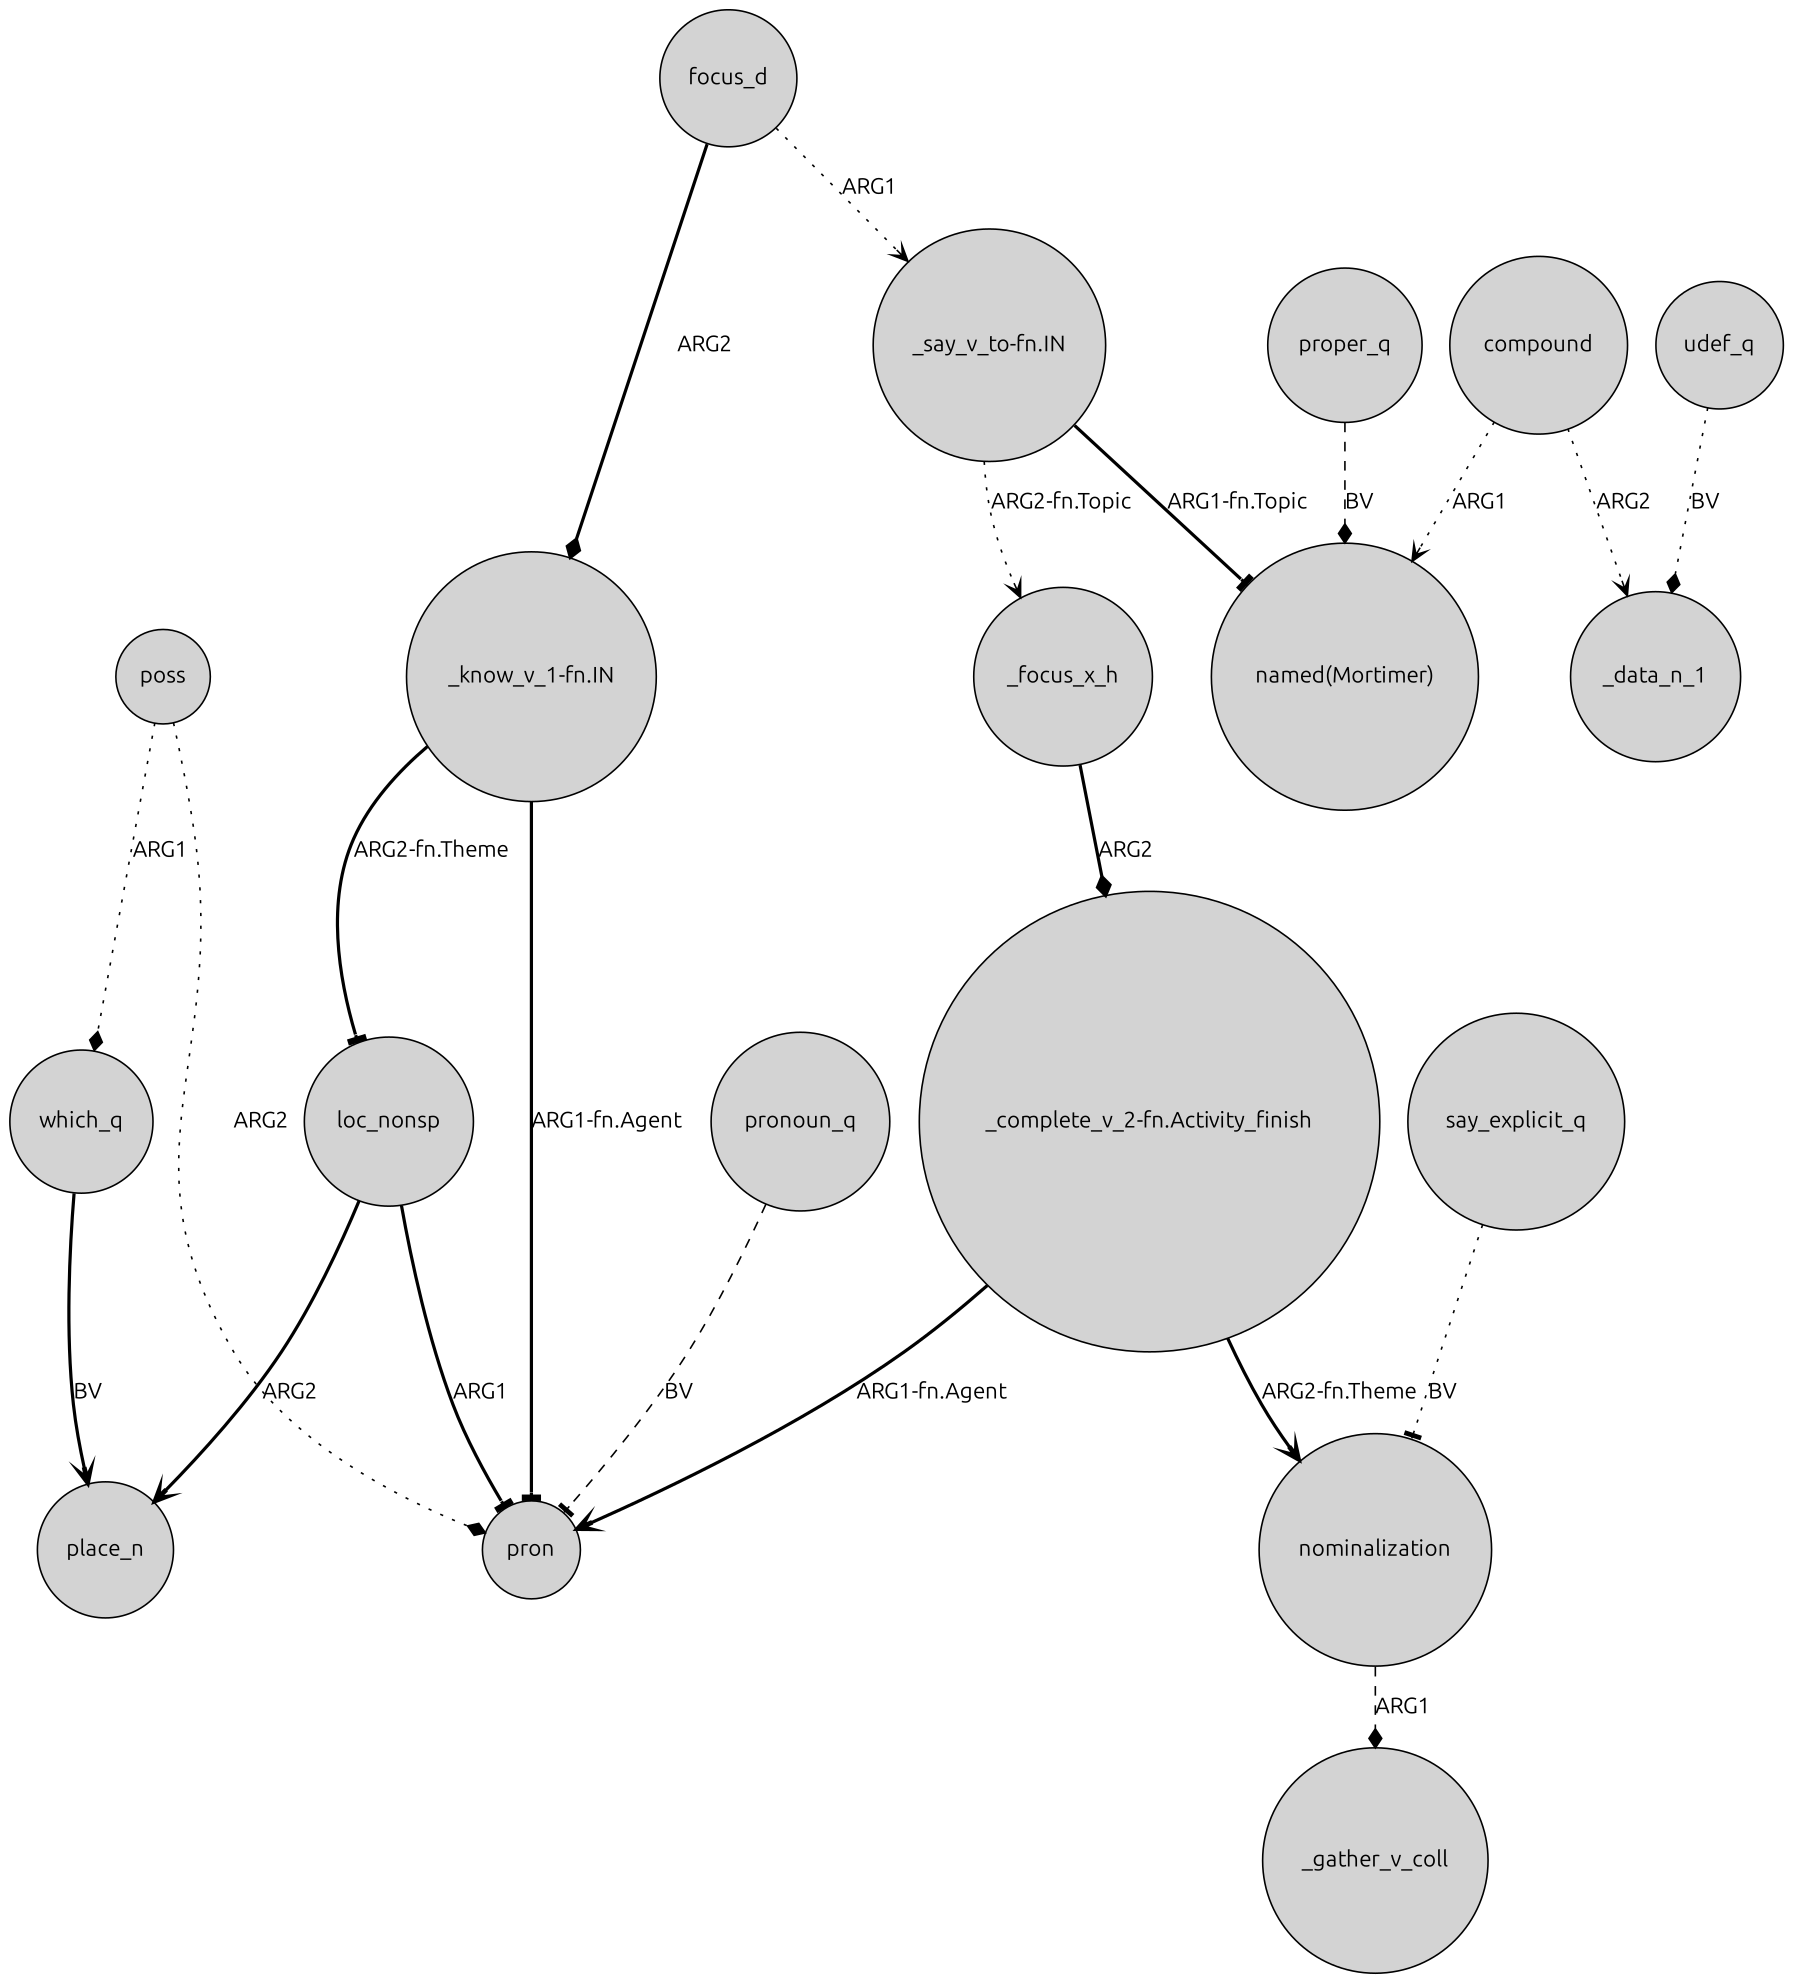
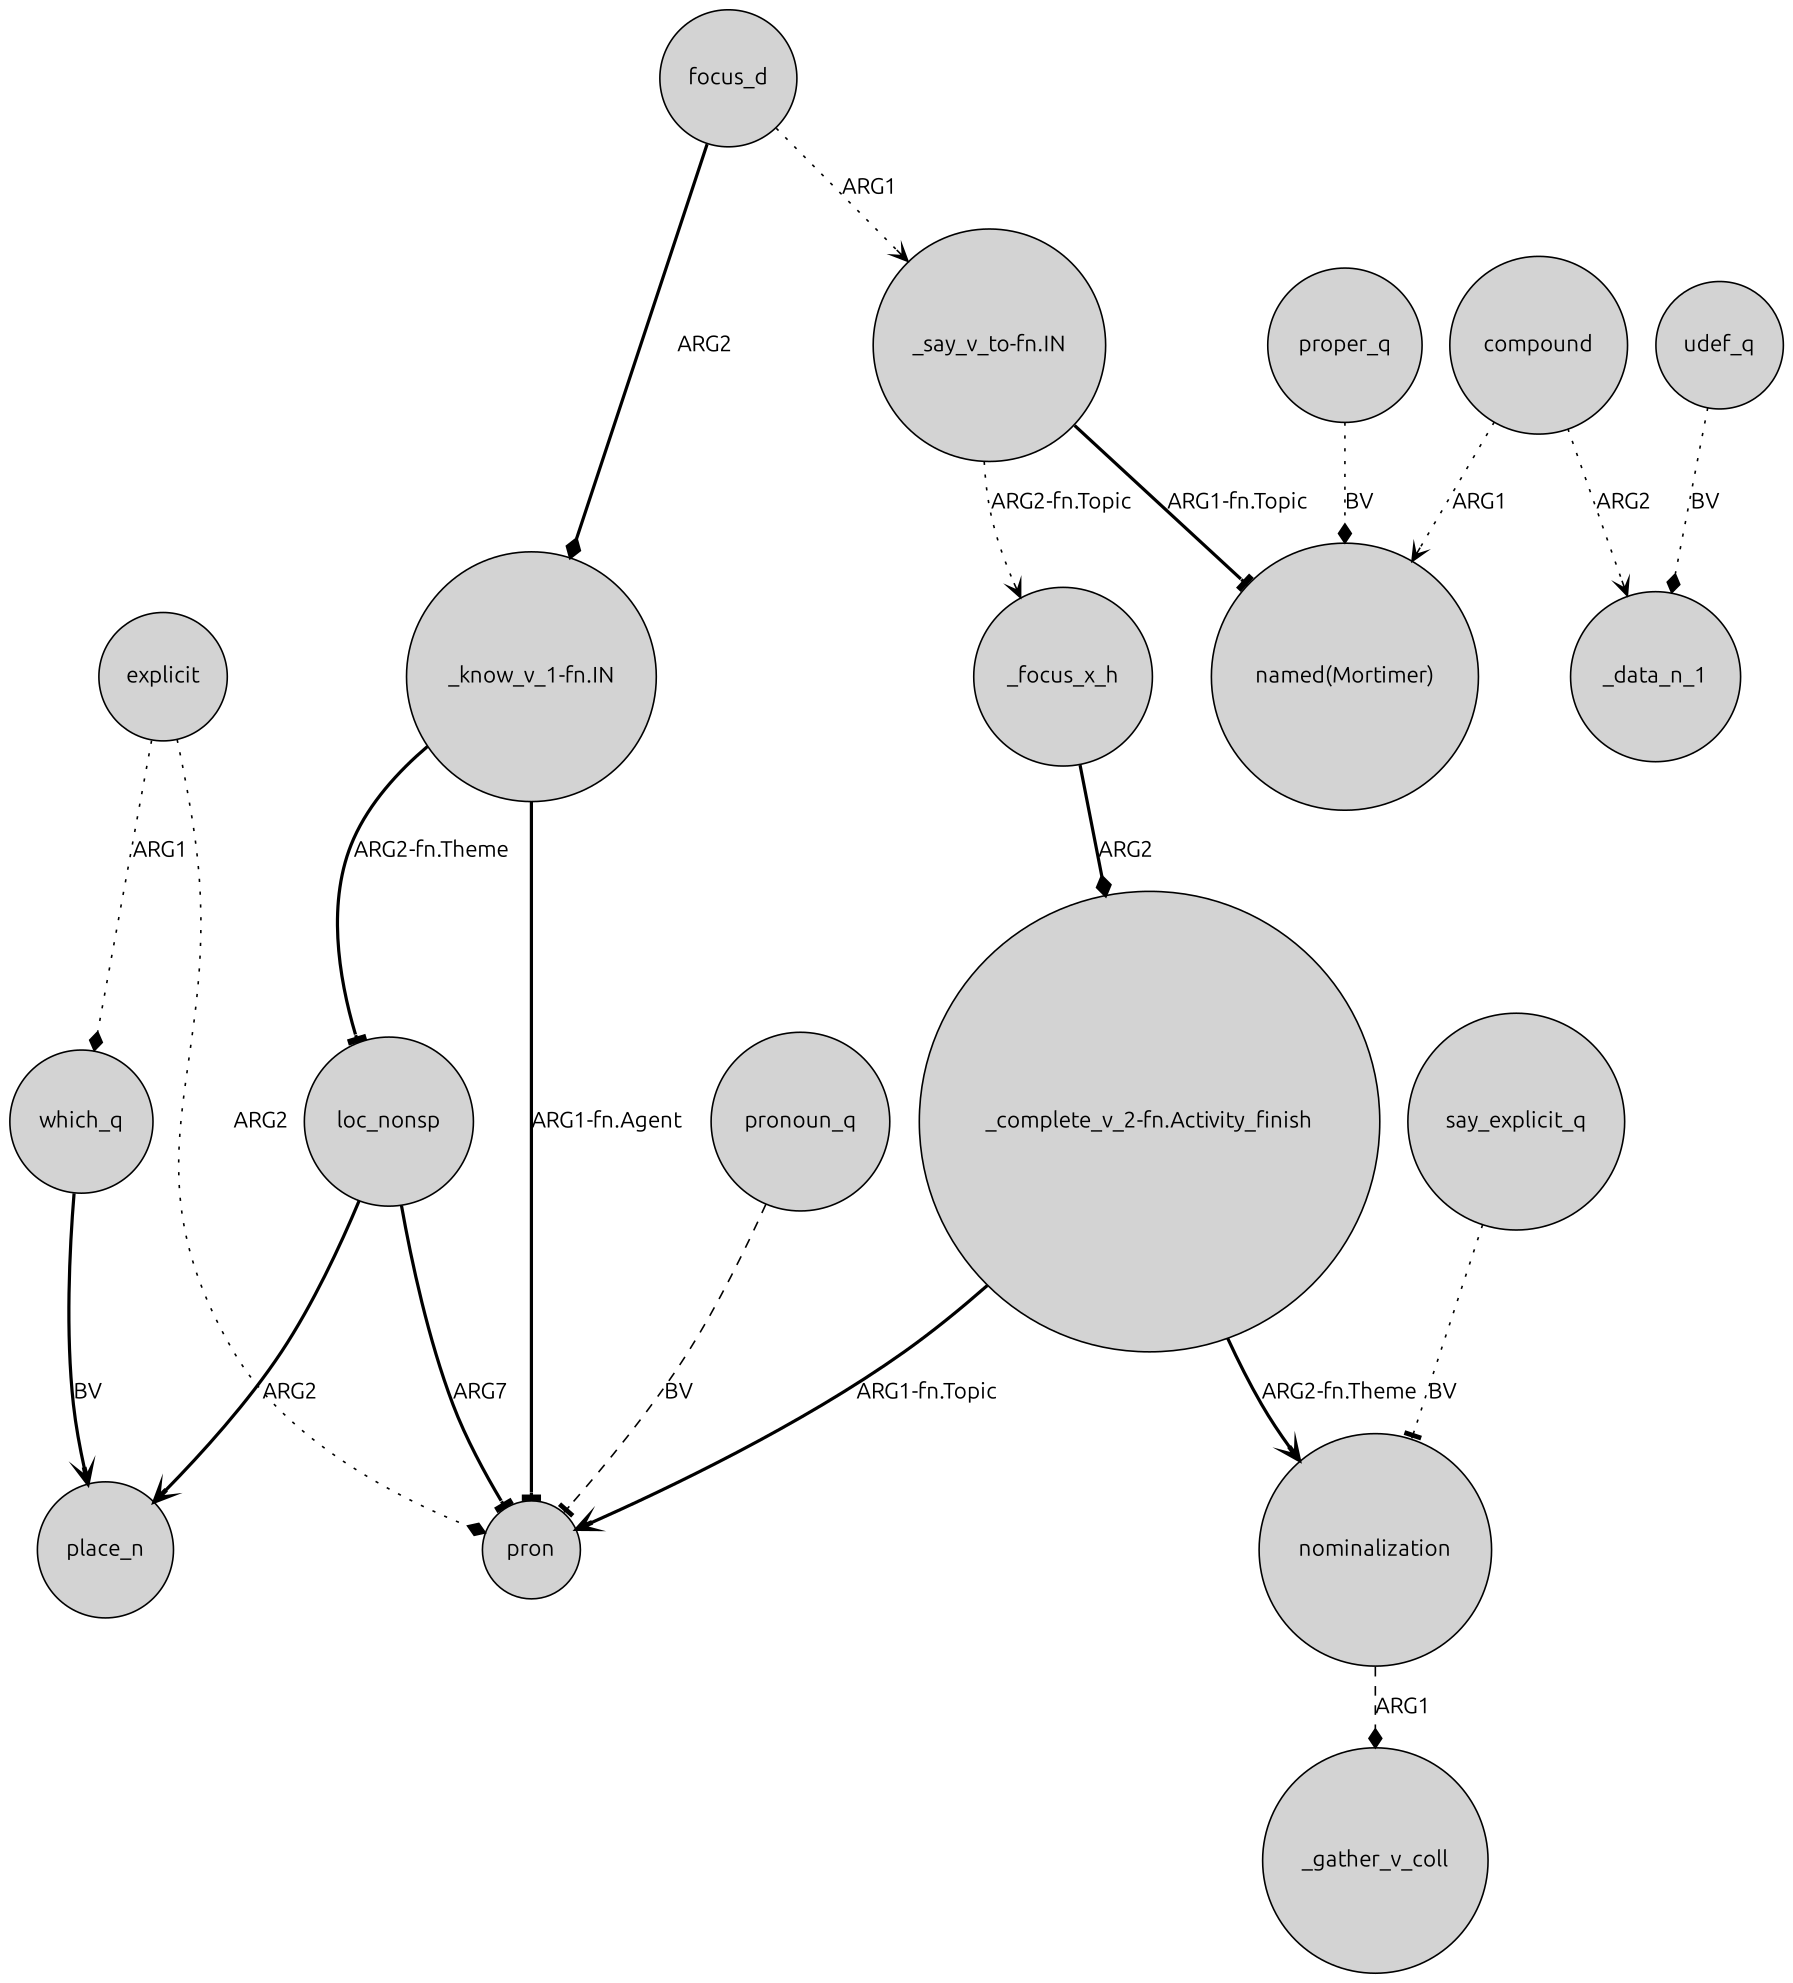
(1345, 473) -> (1345, 473)
(163, 677) -> (163, 677)
(481, 1392) -> (481, 1392)
(932, 1392) -> (927, 1392)
